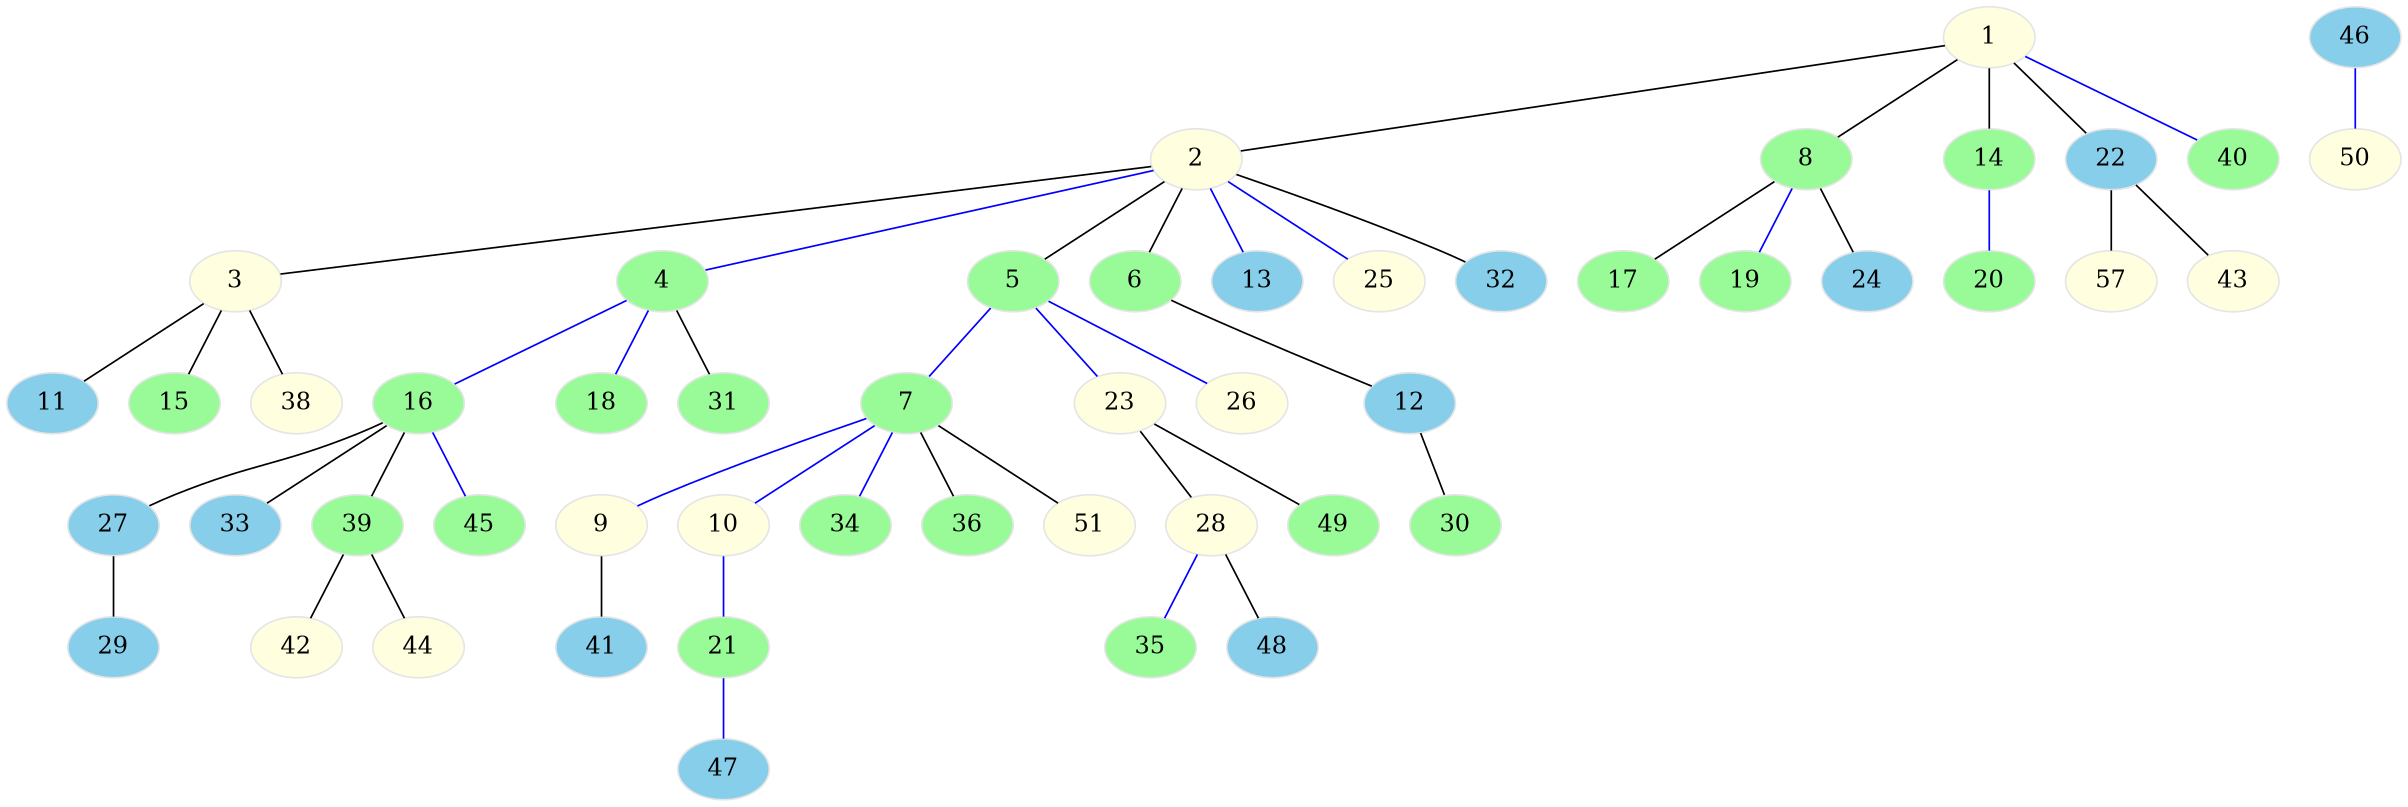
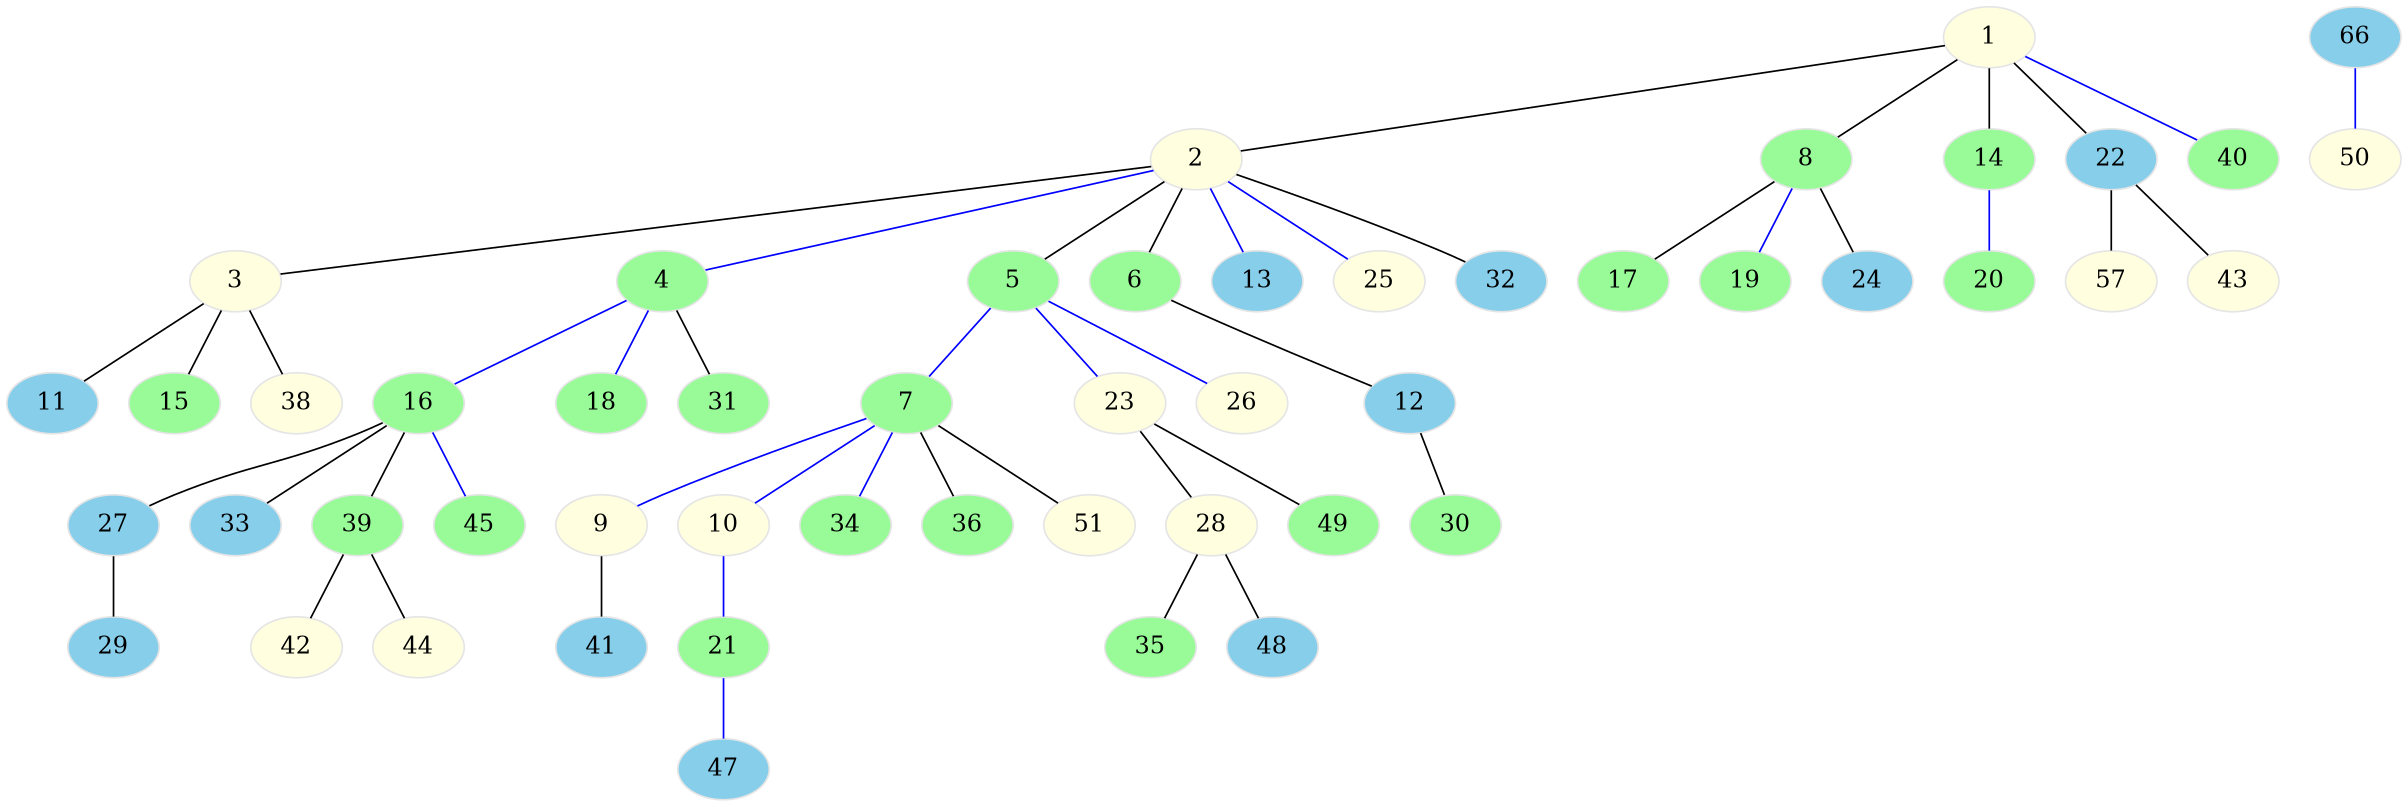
(2355, 37) -> (2355, 37)
(1181, 586) -> (1181, 586)
